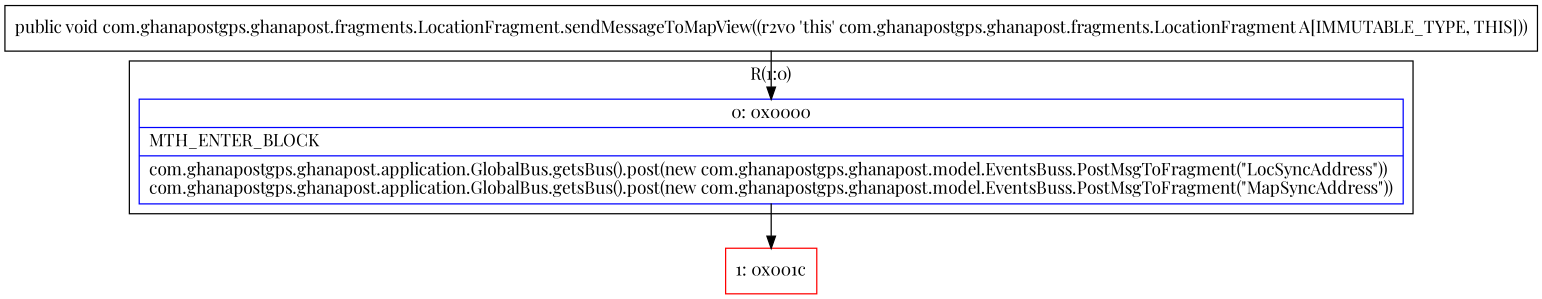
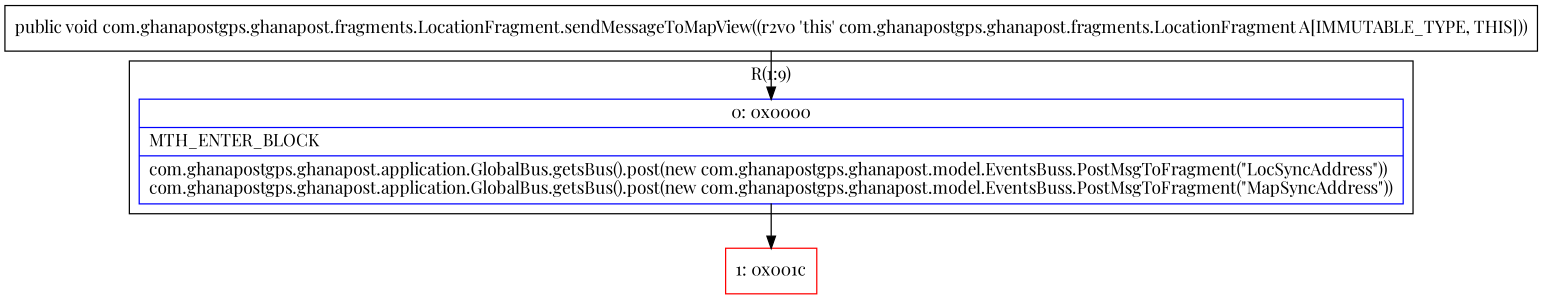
(771, 75) -> (771, 75)
